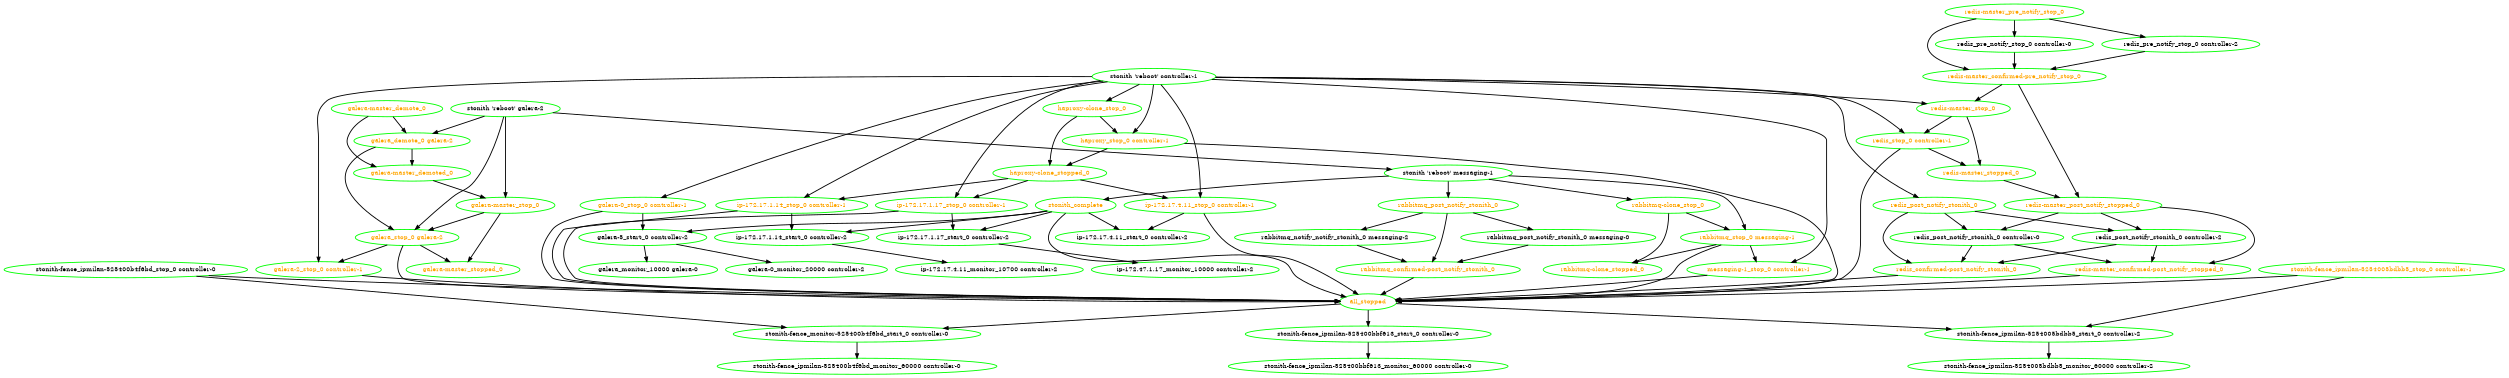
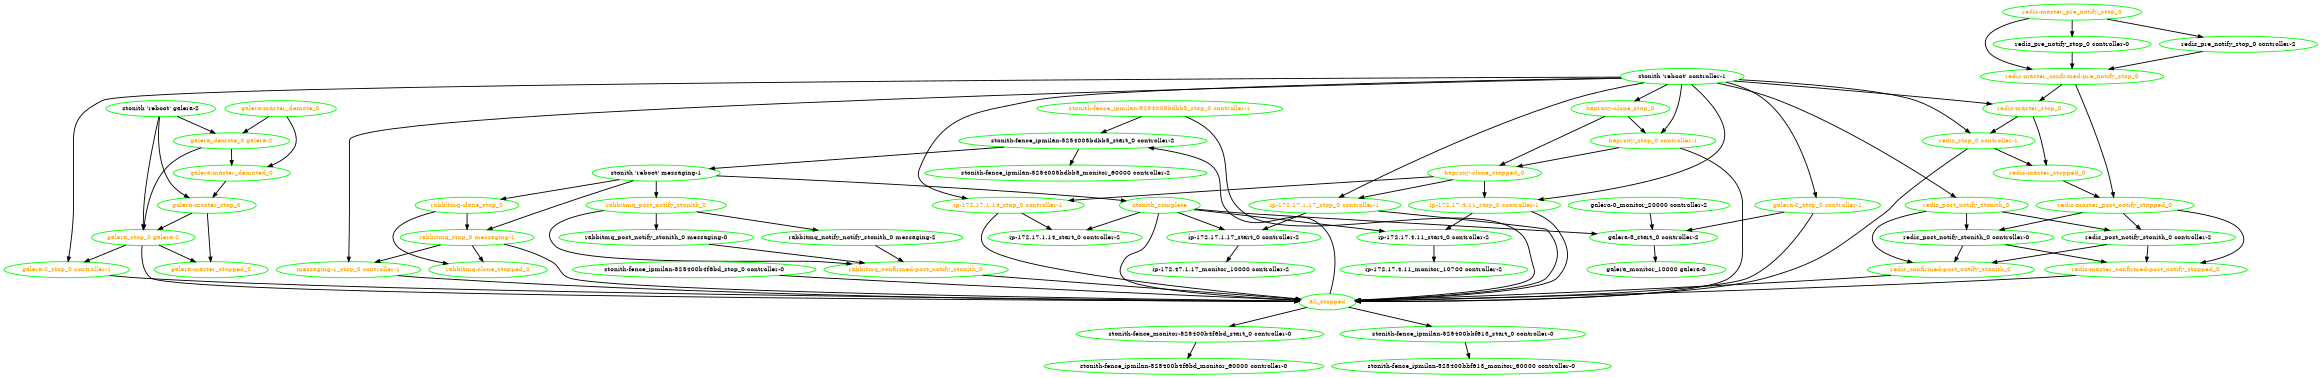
(970, 143) -> (859, 158)
(721, 253) -> (1651, 219)
(887, 253) -> (1434, 251)
(489, 302) -> none
